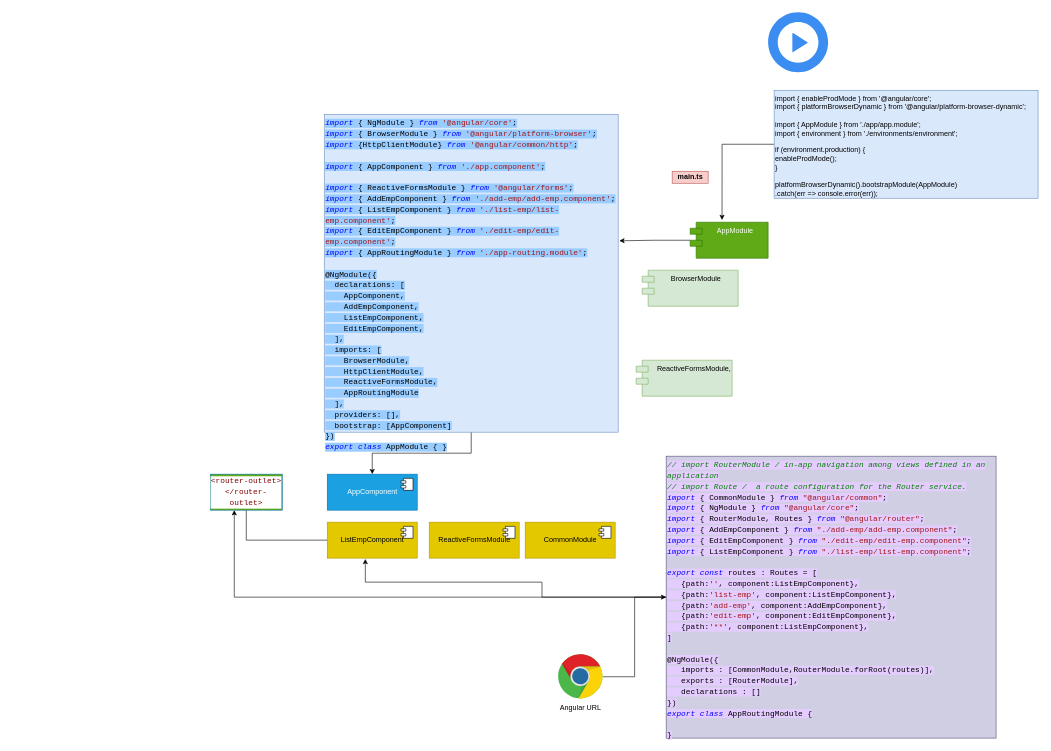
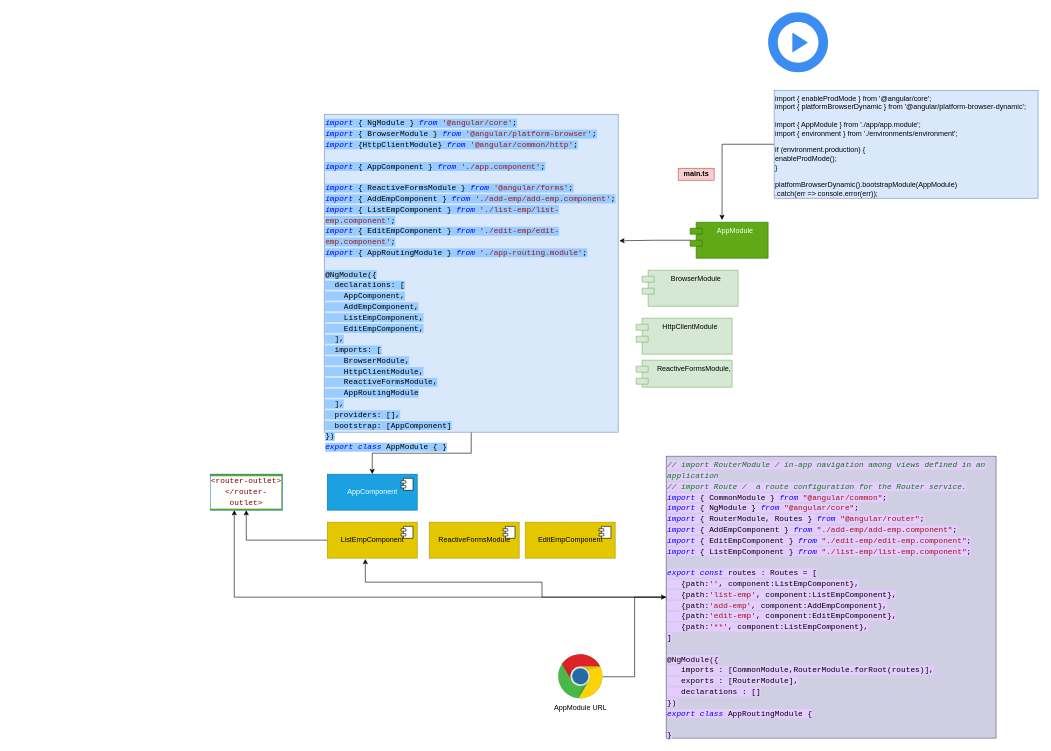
(690, 177) -> (696, 174)
none -> (684, 336)
(684, 378) -> (684, 374)
(246, 513) -> (246, 515)
(571, 540) -> (571, 540)
(581, 708) -> (581, 708)
